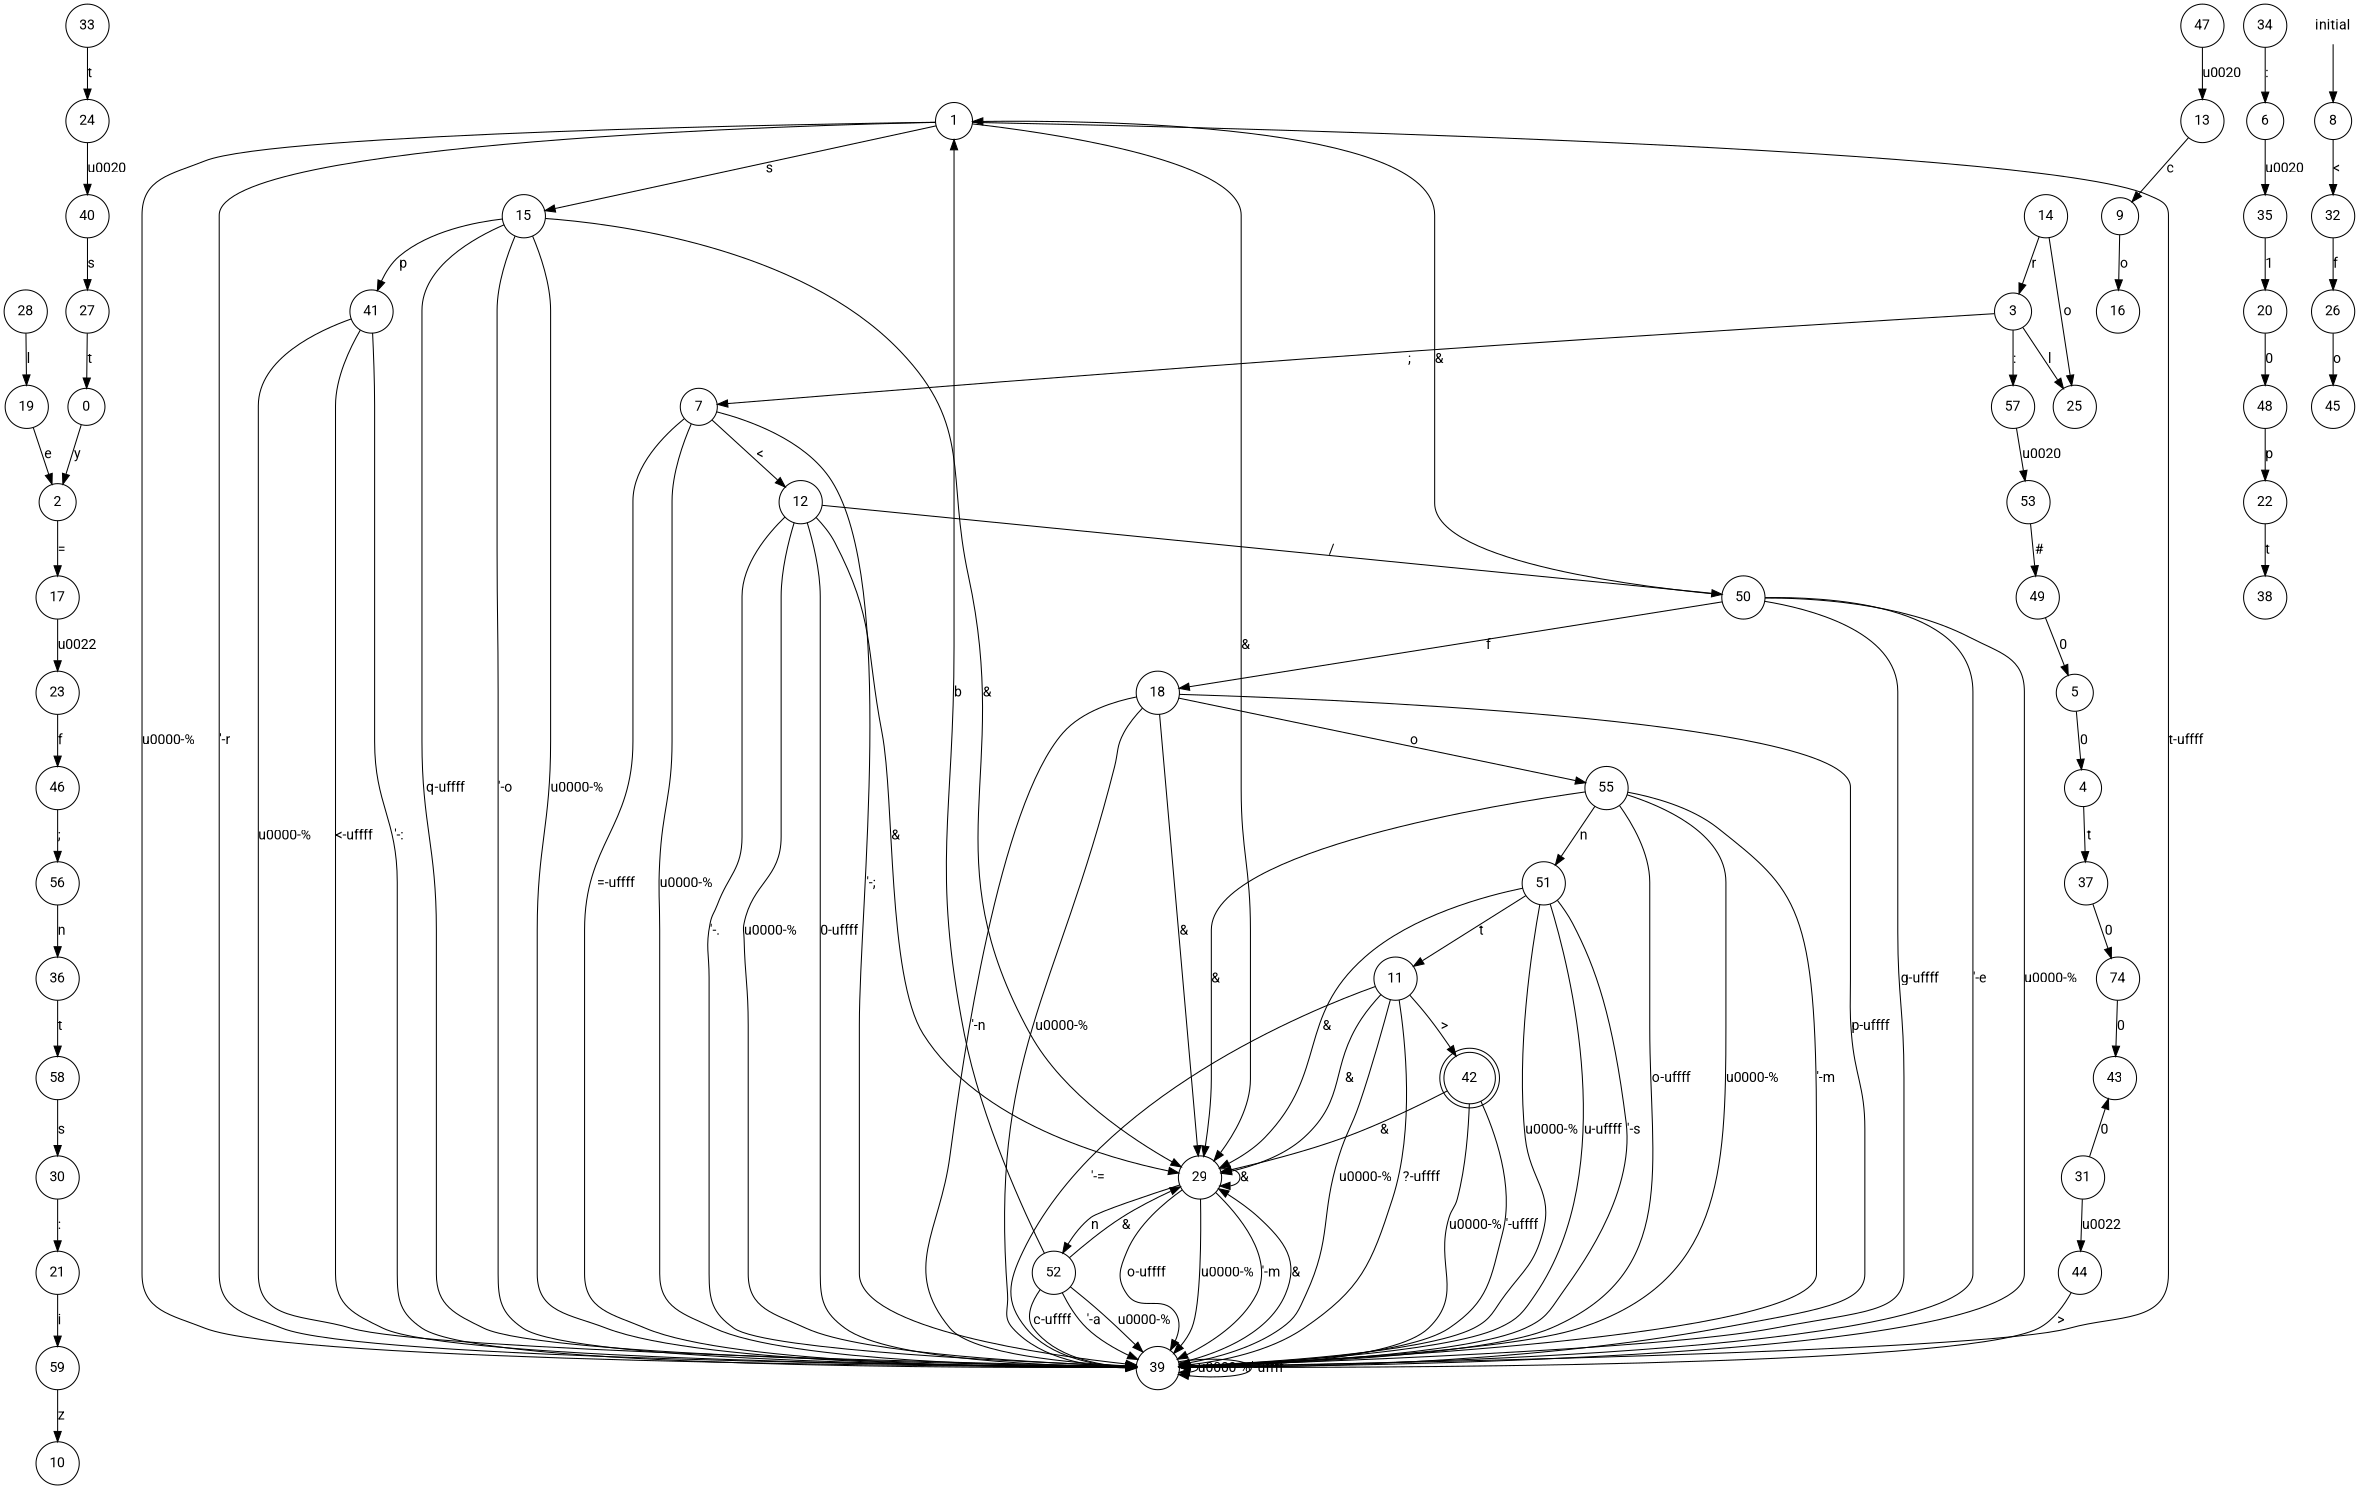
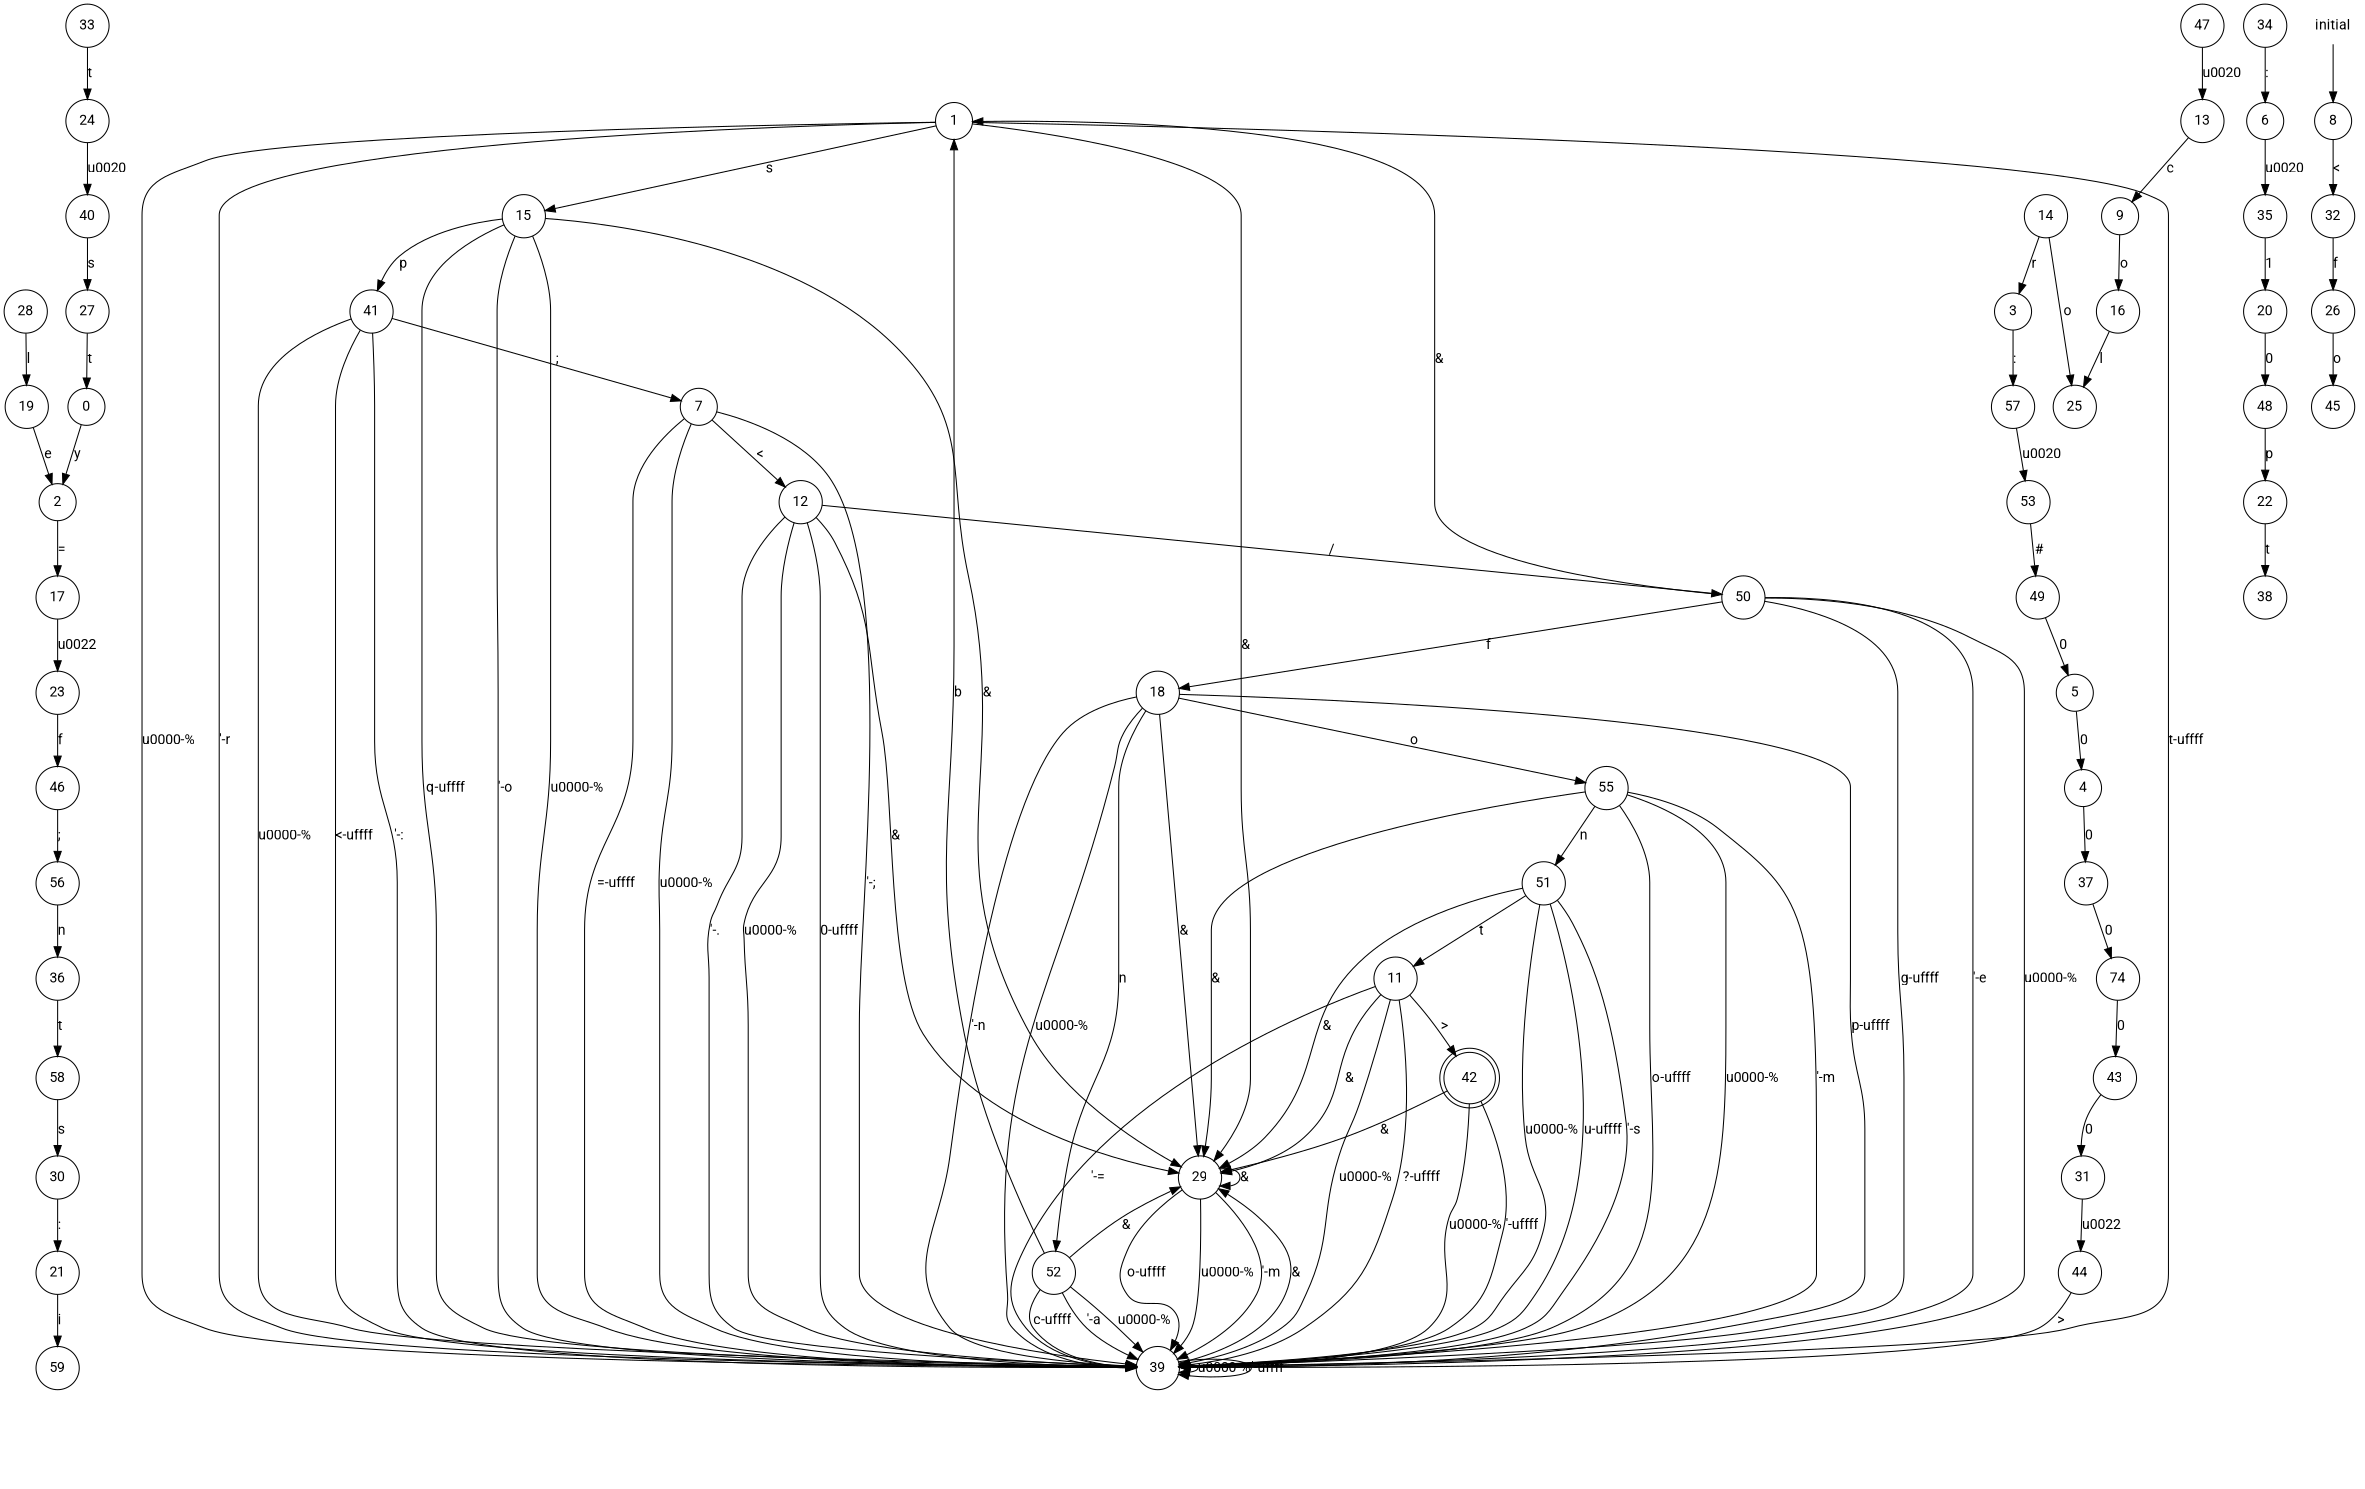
(2040, 354) -> (2099, 354)
(1361, 355) -> (531, 358)
(2089, 836) -> (2089, 836)
(2097, 1133) -> (2087, 1118)
(1118, 1206) -> (1119, 977)
(58, 1463) -> none
